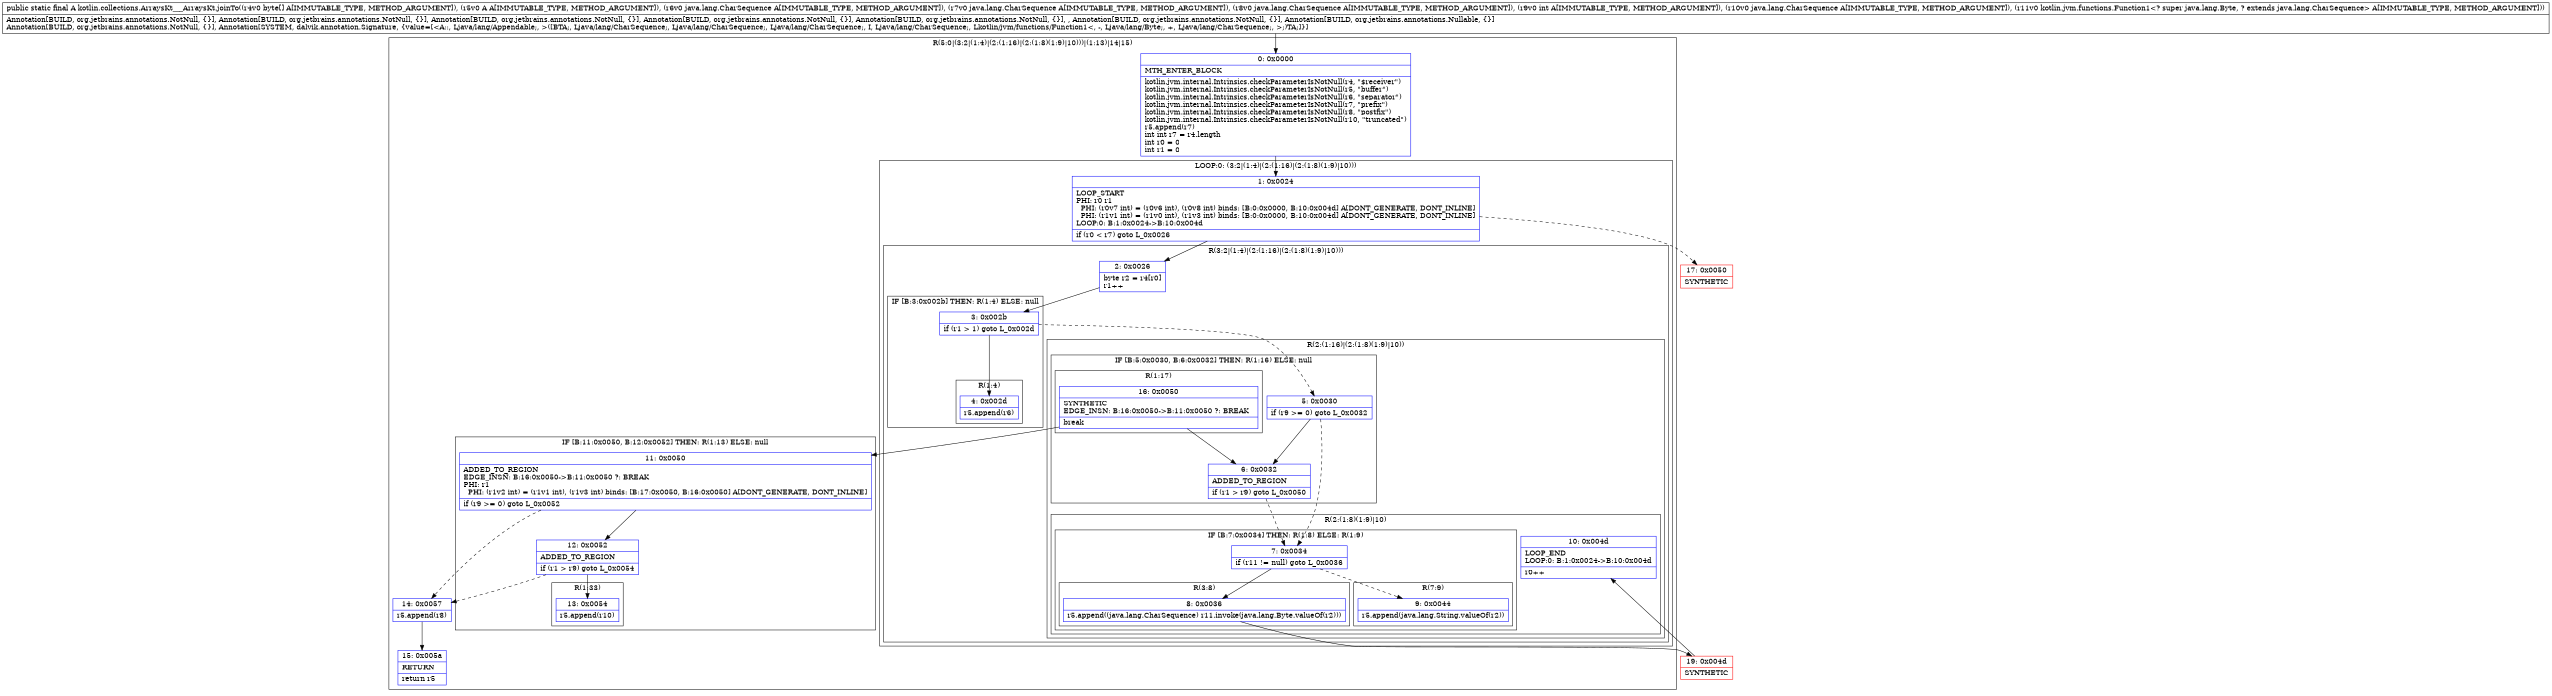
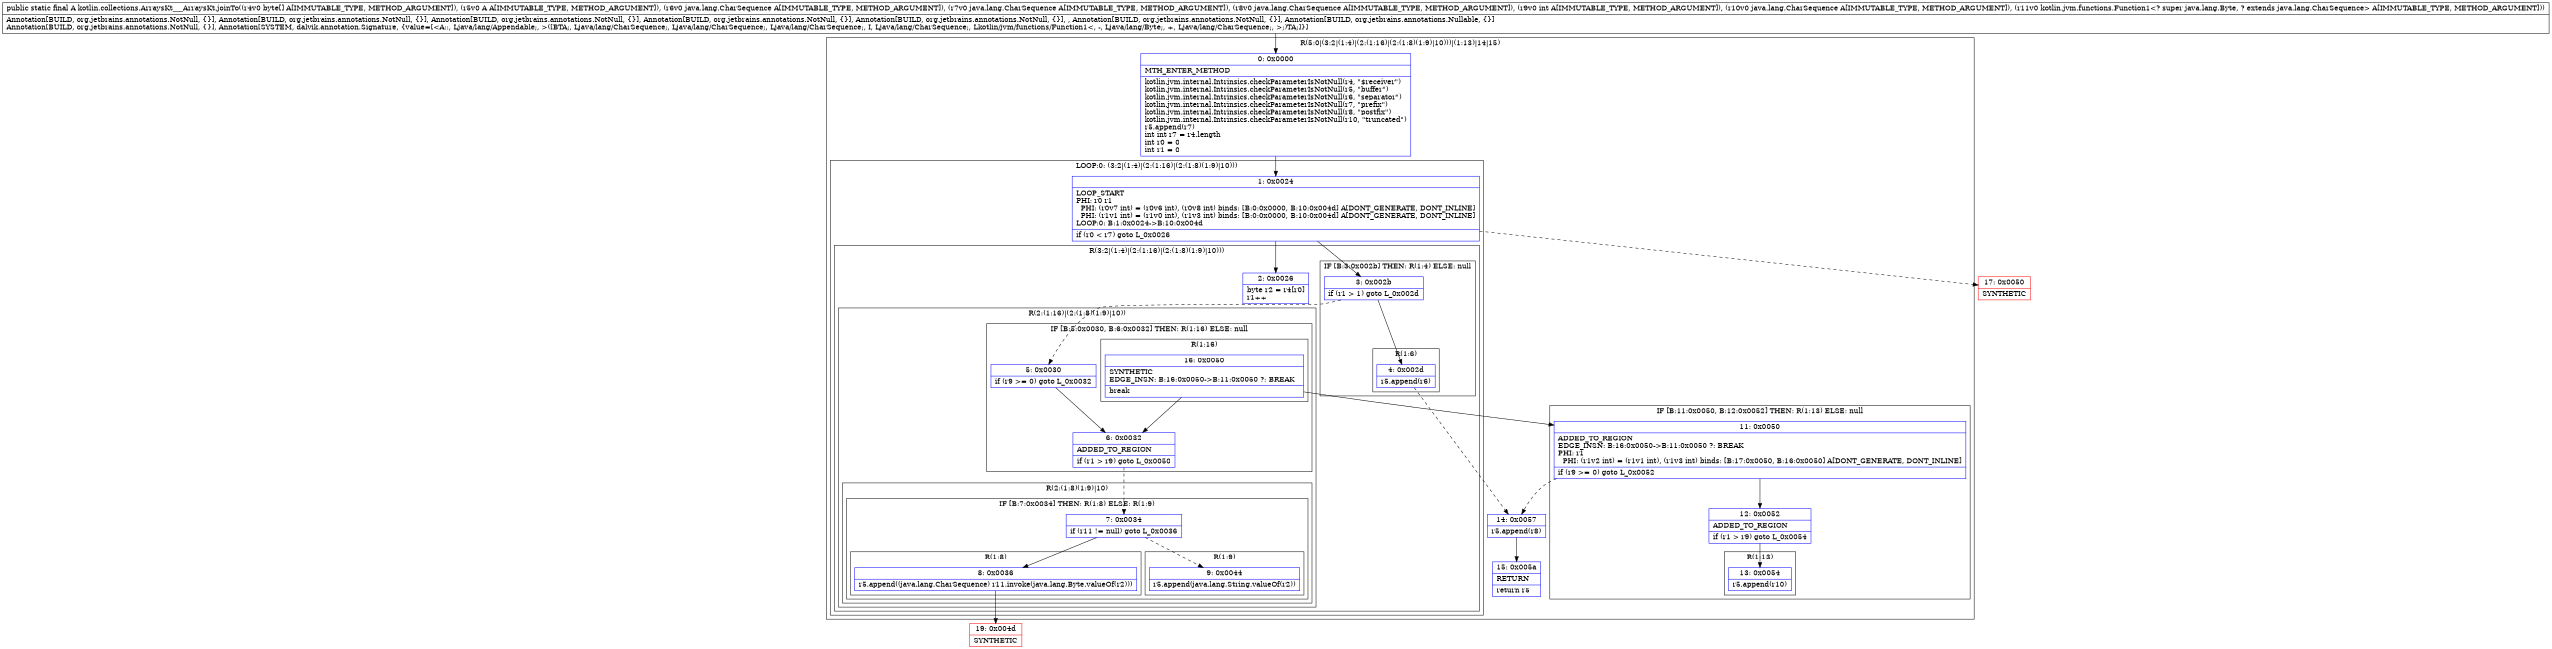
(1184, 71) -> (1188, 71)
(1064, 299) -> (1337, 257)
(1159, 376) -> (1204, 345)
(989, 386) -> (1406, 354)
(1320, 482) -> none
(1589, 557) -> none
(501, 589) -> (1460, 449)
(587, 589) -> (1760, 558)
(1204, 589) -> (996, 558)
(1433, 589) -> (1225, 558)
